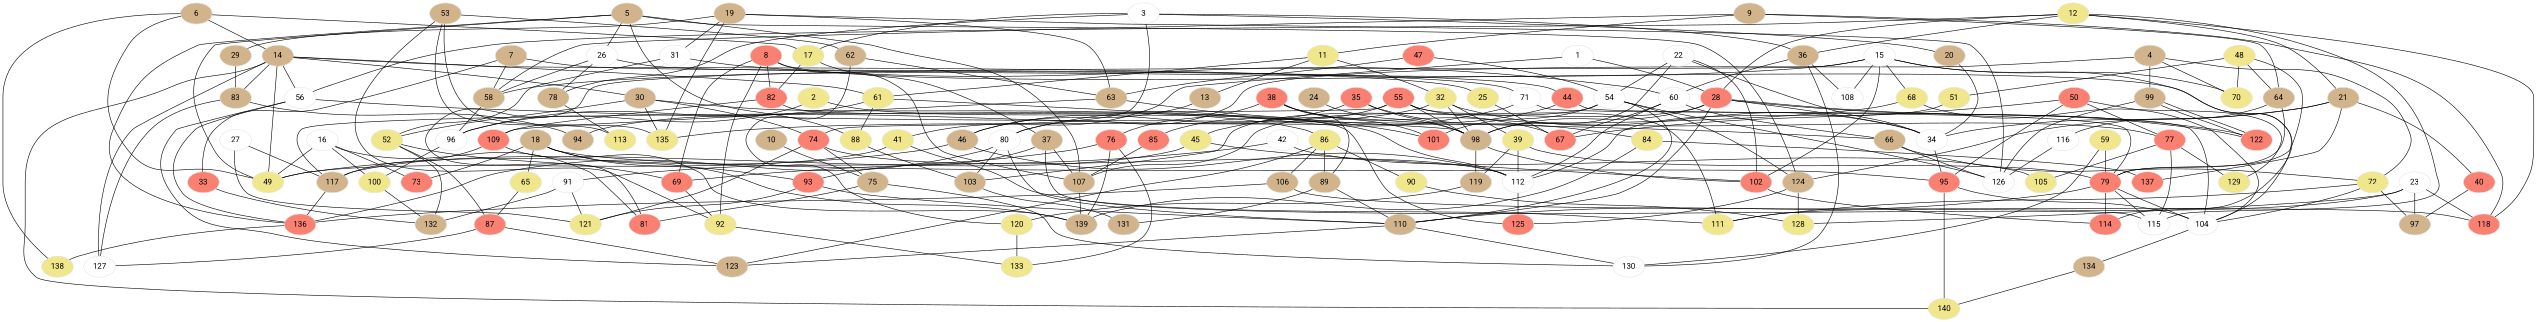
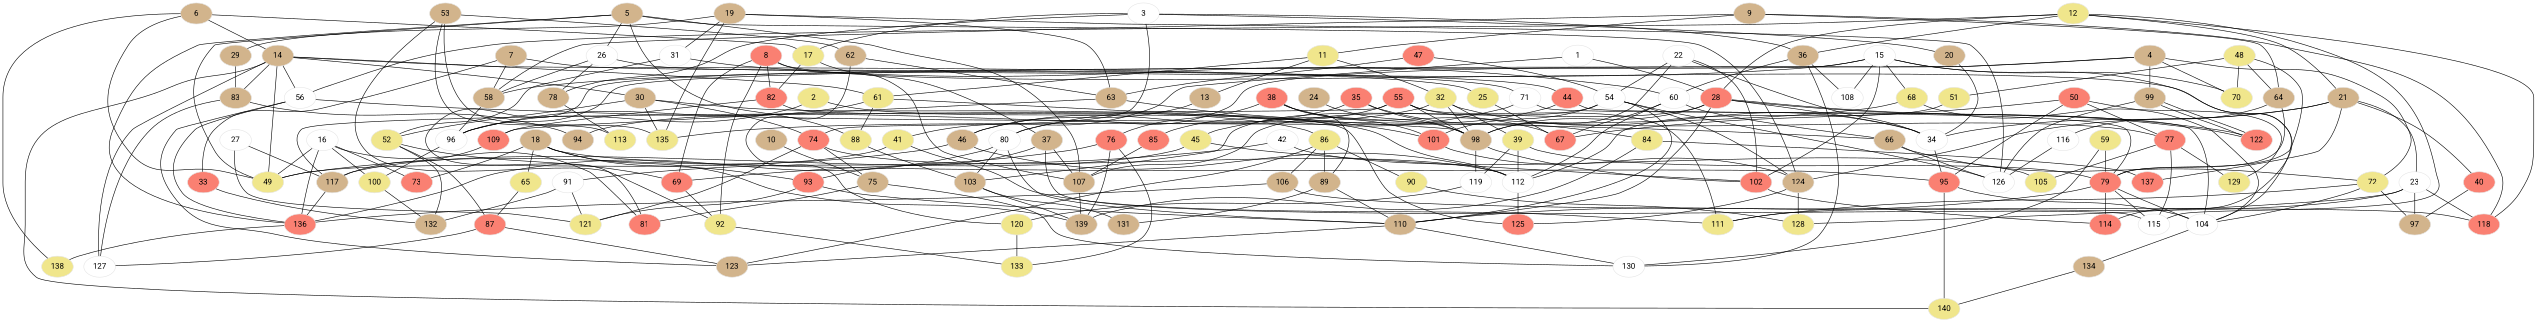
none -> (1293, 68)
none -> (2415, 144)
none -> (1616, 161)
none -> (309, 182)
(1476, 182) -> (1476, 182)
(779, 207) -> (1026, 203)
